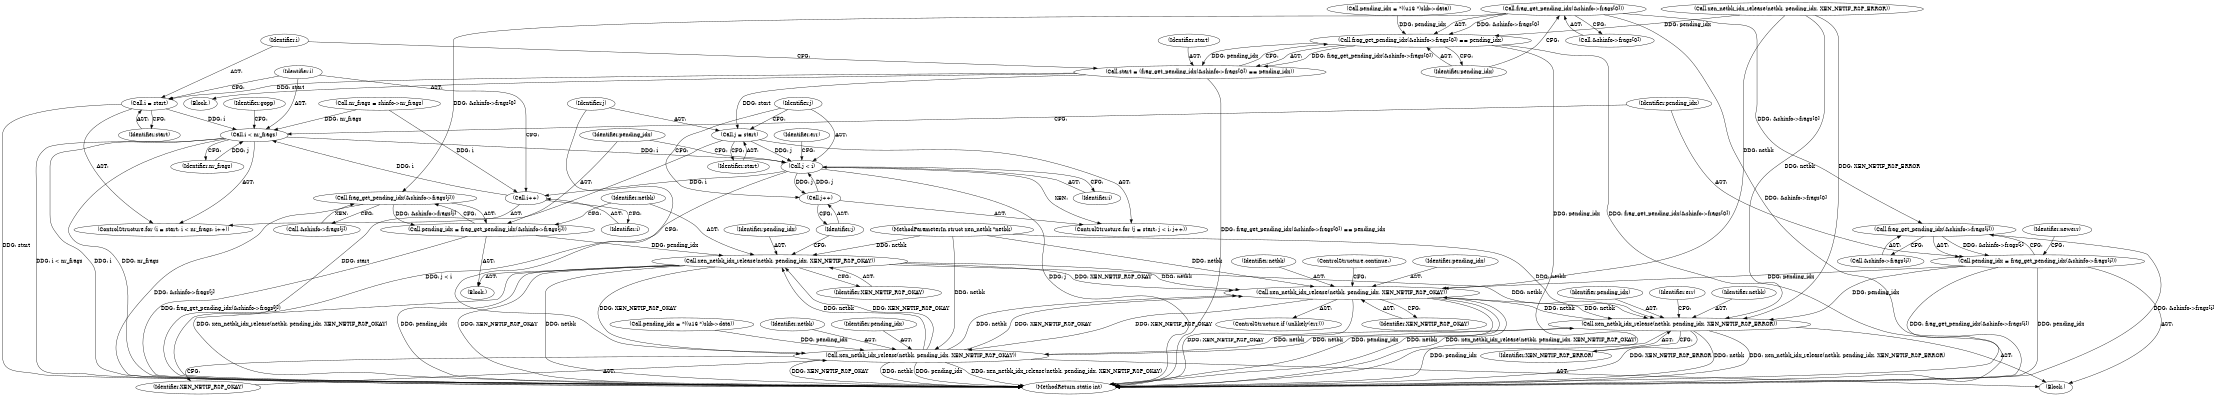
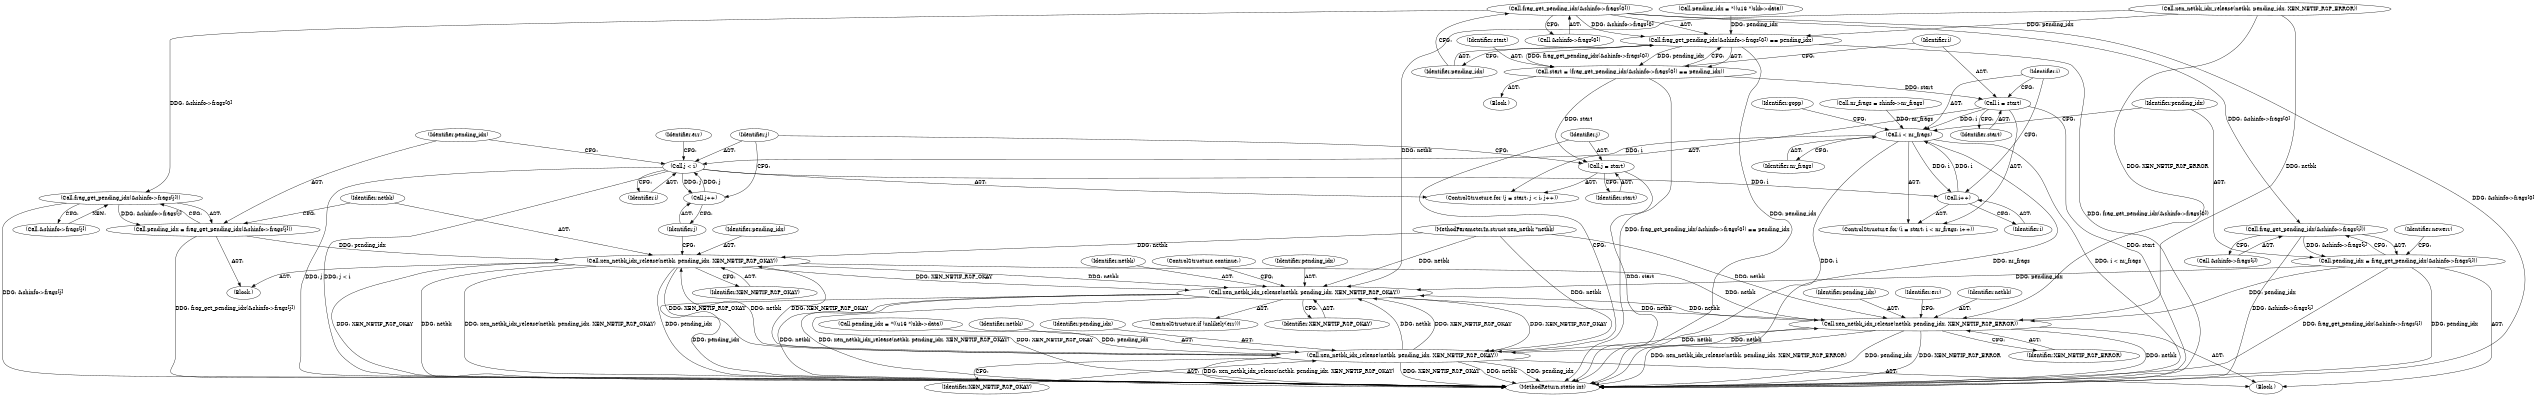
(452, 150) -> (1928, 167)
(769, 150) -> none
(240, 151) -> (1798, 151)
(1062, 198) -> (982, 183)
(959, 212) -> (1745, 142)
